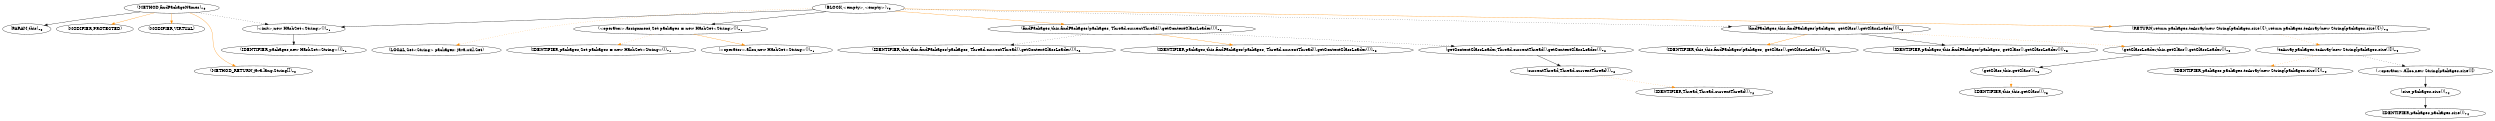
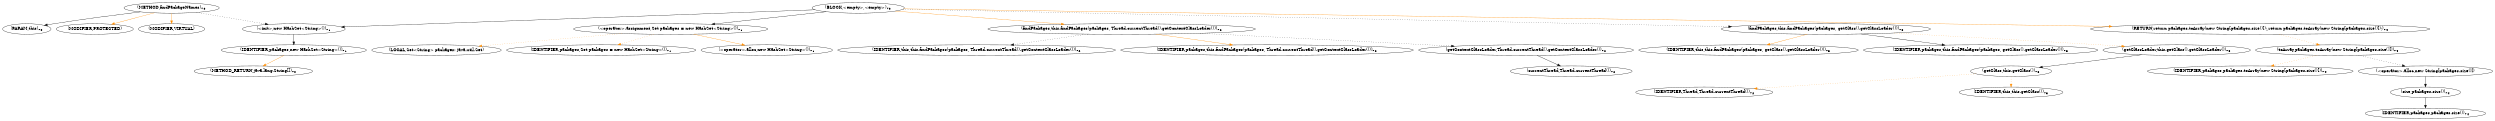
(617, 19) -> (552, 40)
(213, 38) -> (275, 60)
(1636, 81) -> (1867, 81)
